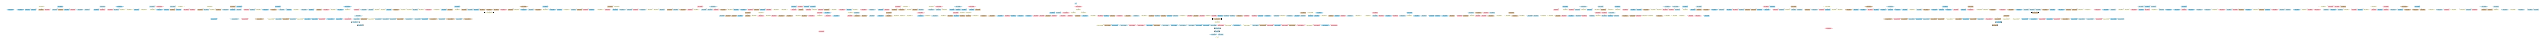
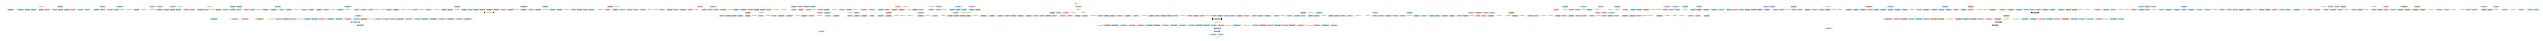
(1603, 10) -> none
